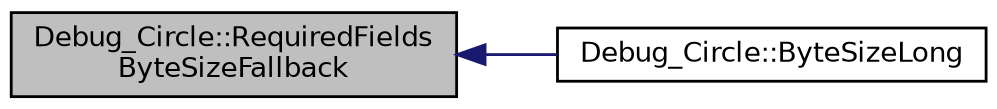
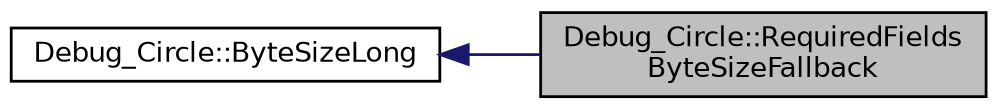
(521, 55) -> (504, 55)
